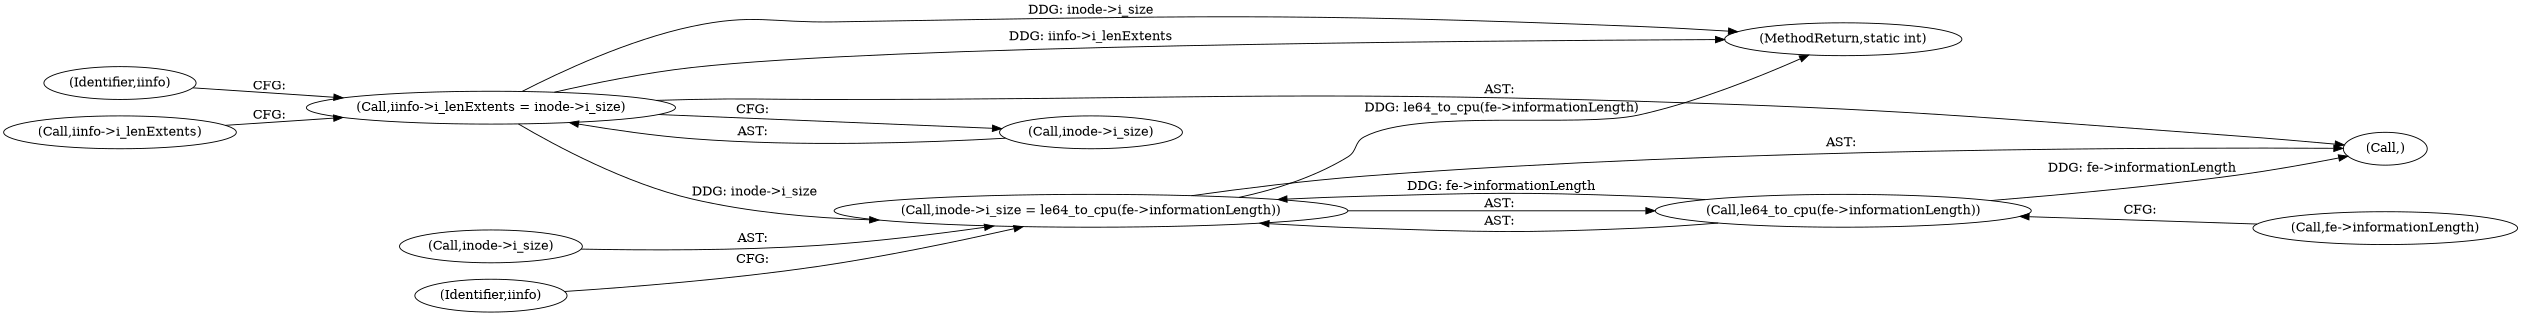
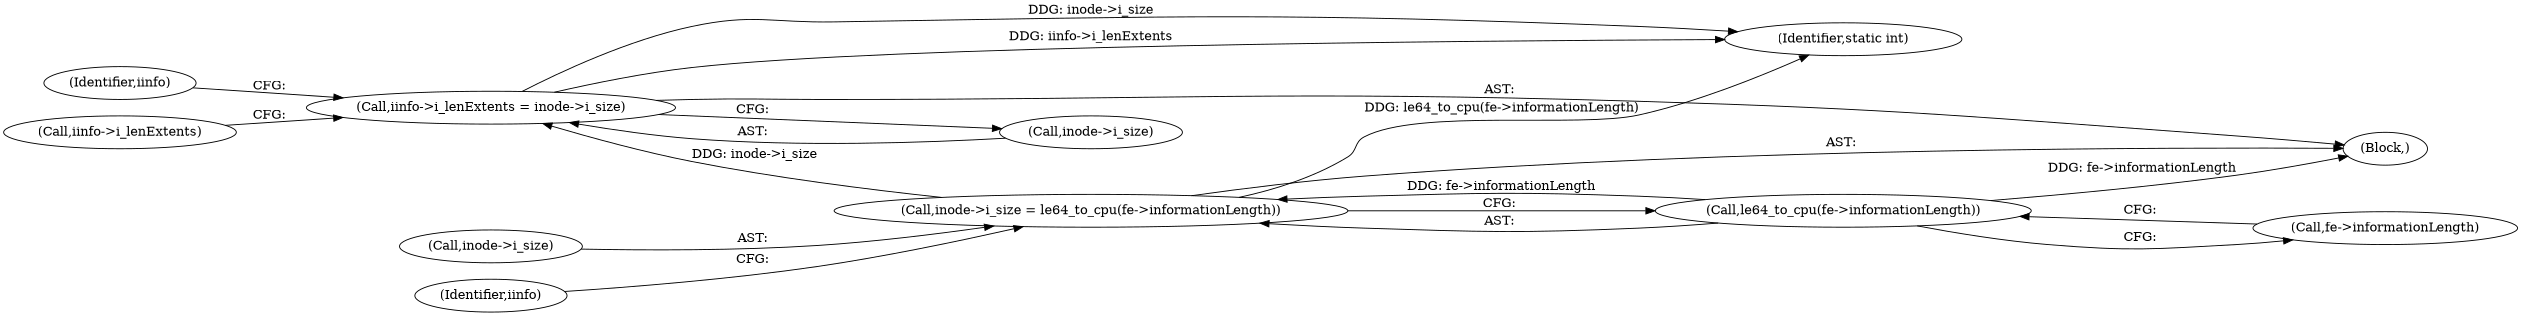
(1843, 39) -> (1843, 39)
(2385, 149) -> (2385, 149)
(687, 198) -> (745, 171)
(1502, 204) -> (1502, 204)
none -> (2100, 248)
